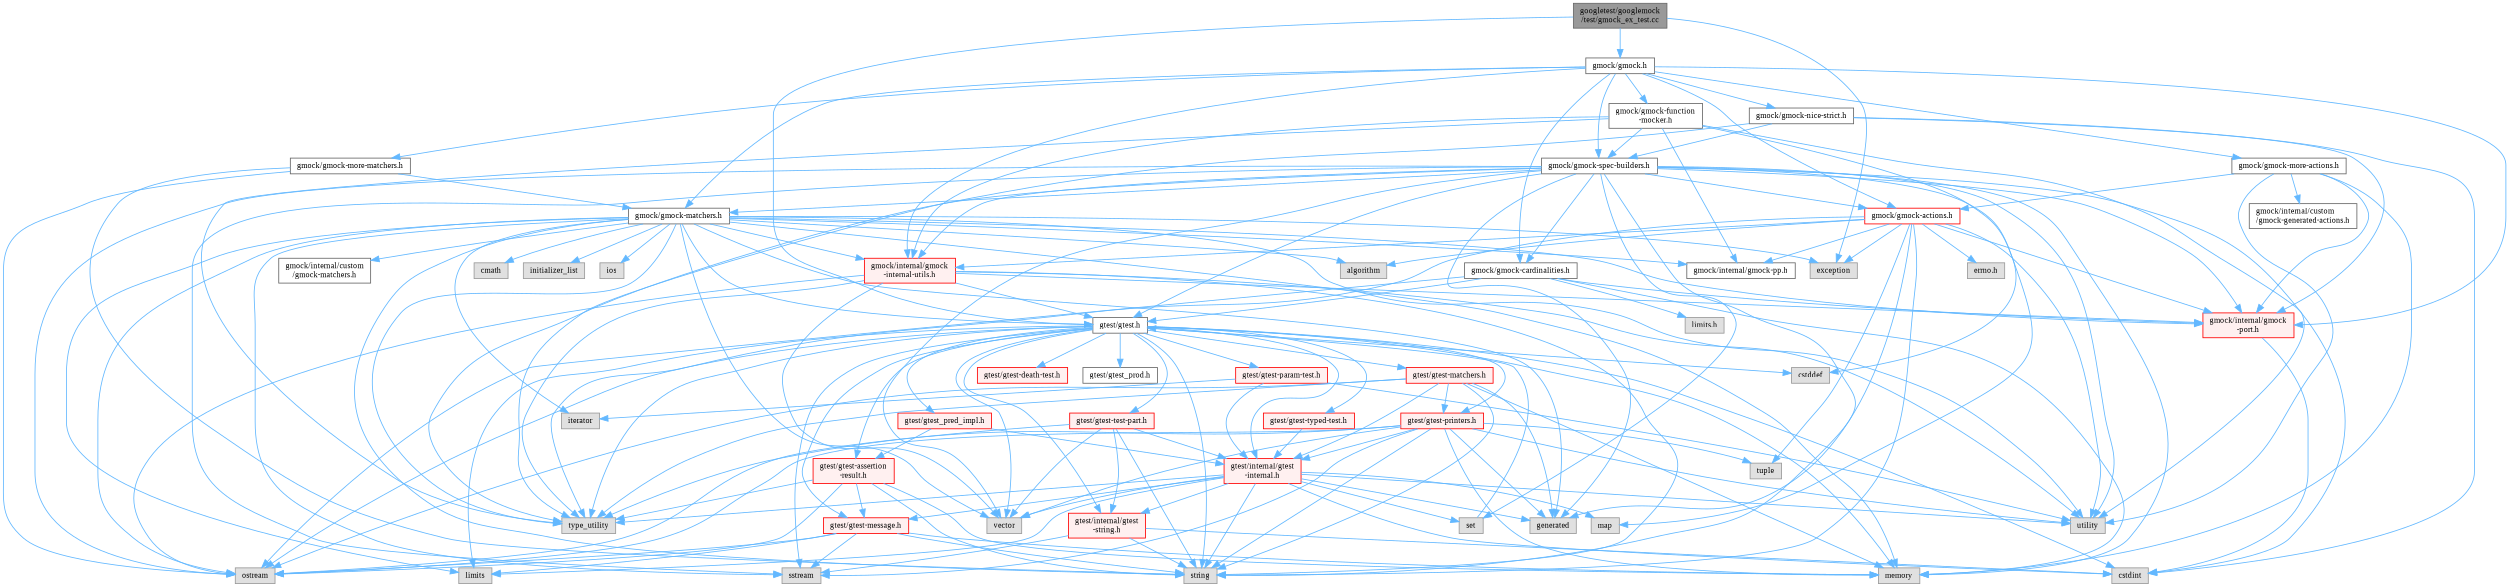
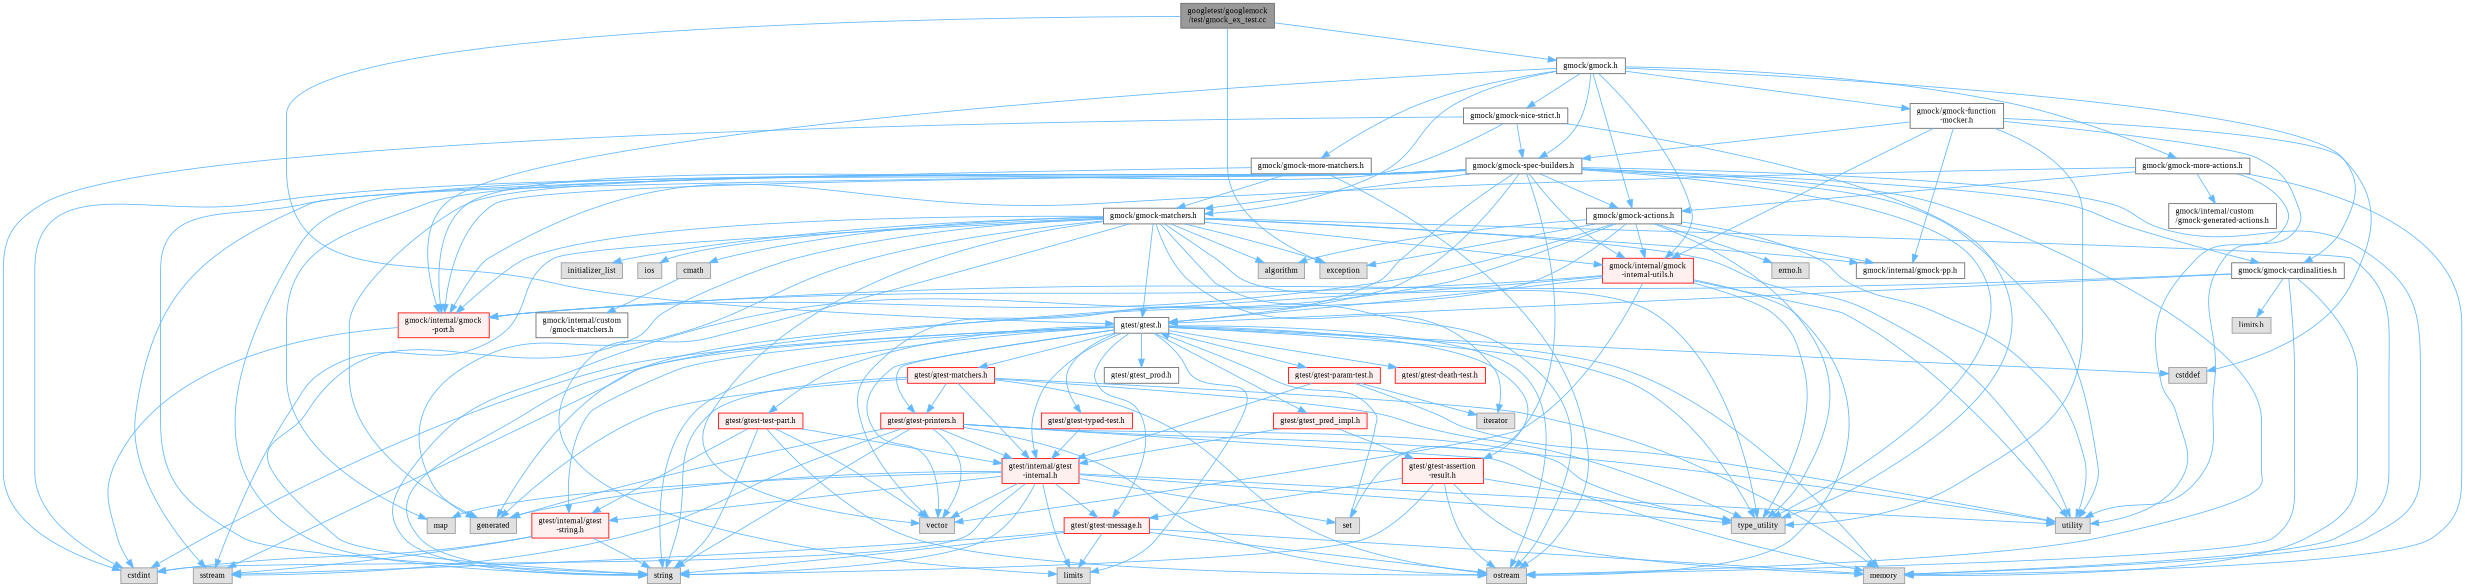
(1912, 216) -> (1634, 216)
(472, 244) -> (650, 292)
(1766, 471) -> none
